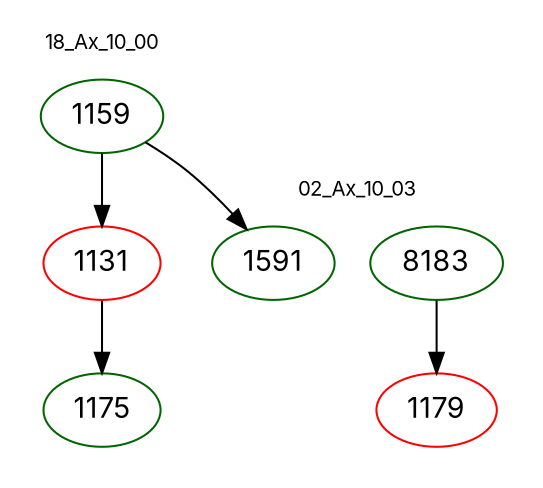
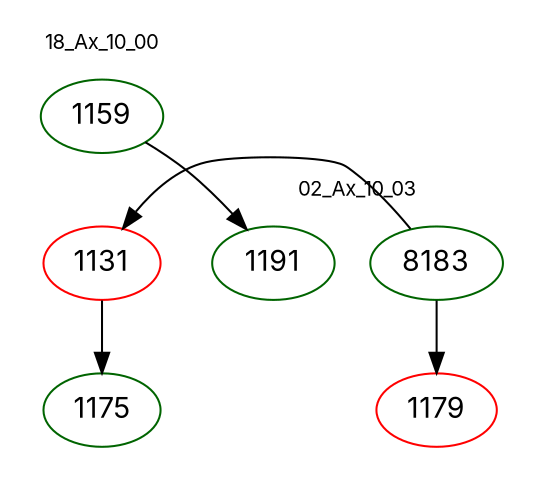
(102, 180) -> (278, 157)
(273, 263) -> (273, 263)
